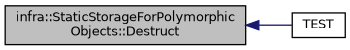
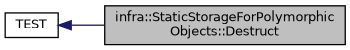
(276, 25) -> (88, 25)
